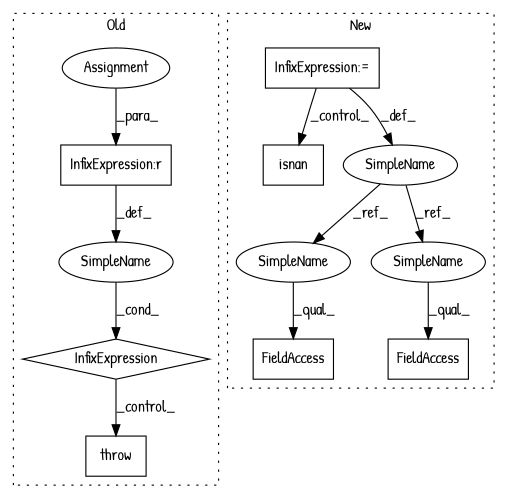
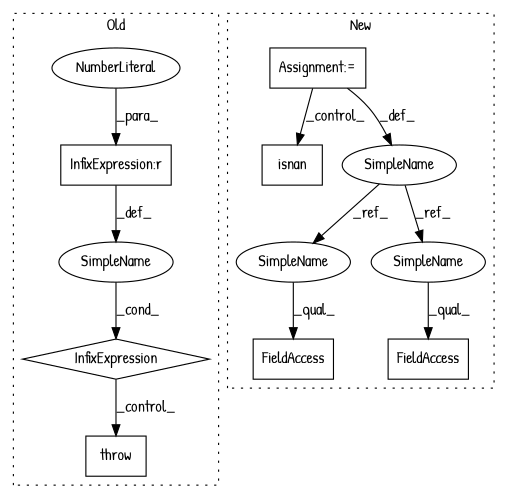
(116, 68) -> (116, 68)
(322, 68) -> (318, 68)
